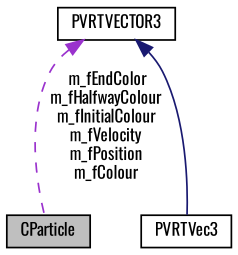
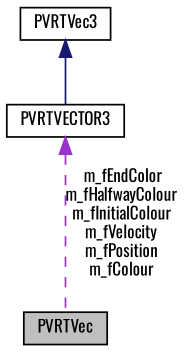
(181, 130) -> (66, 81)
(48, 231) -> (66, 328)
